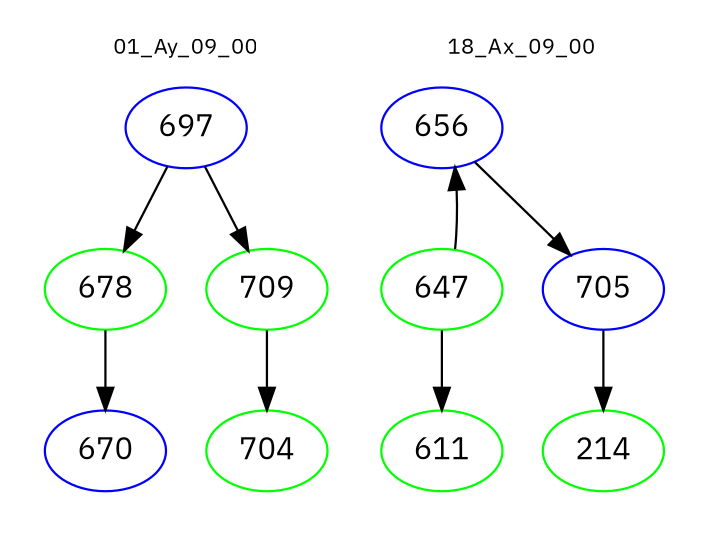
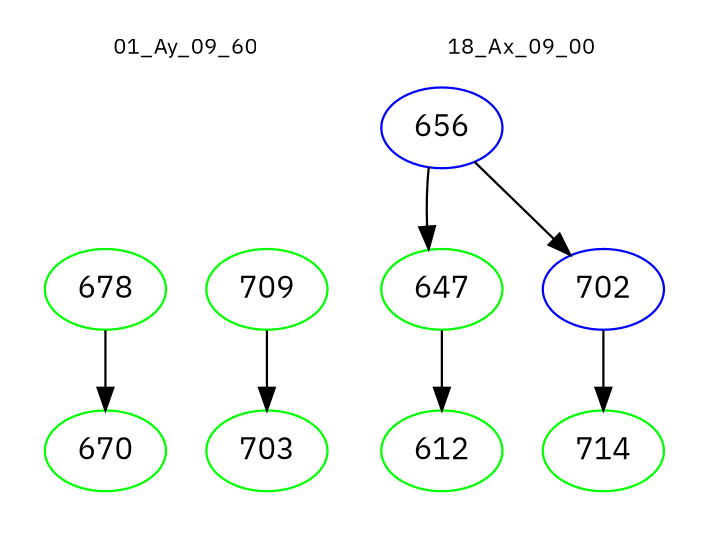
(186, 48) -> (186, 48)
(186, 128) -> none
(457, 220) -> (427, 197)
(603, 289) -> (603, 289)
(105, 451) -> (105, 451)
(267, 451) -> (267, 451)
(442, 451) -> (442, 451)
(603, 451) -> (603, 451)
